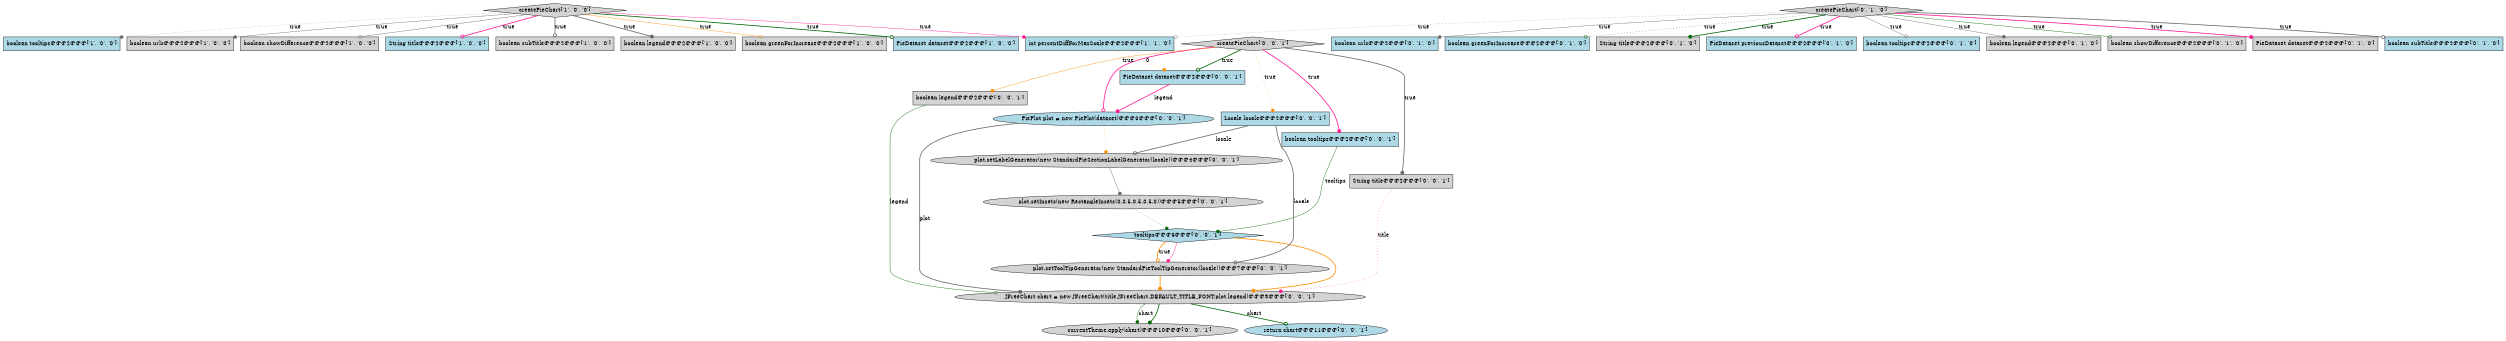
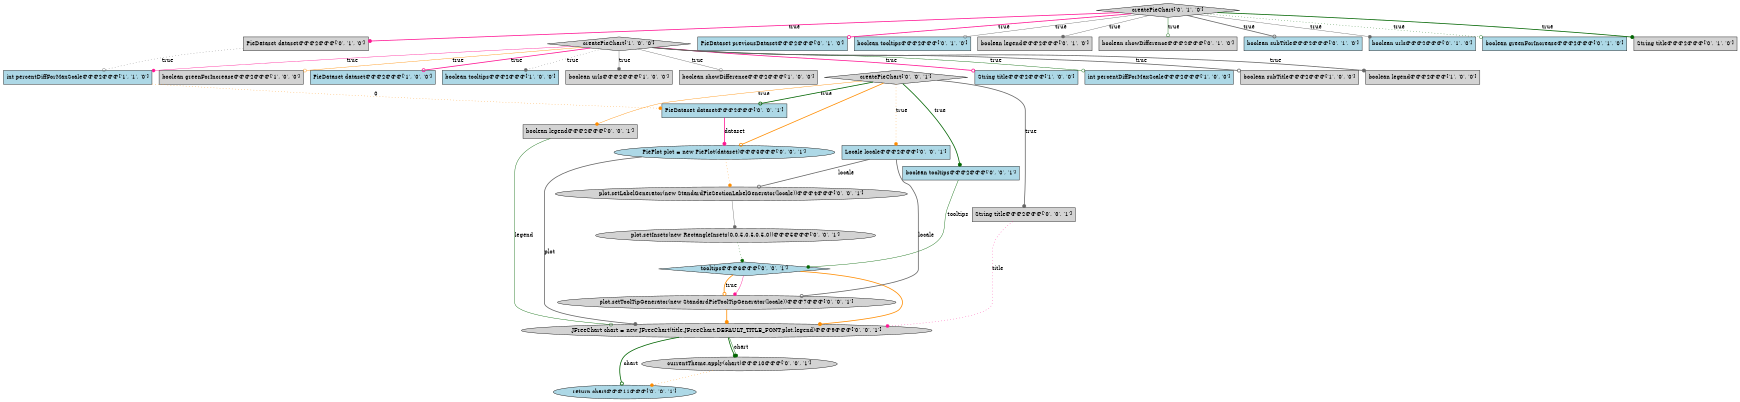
(1487, 22) -> (174, 56)
(742, 25) -> (508, 59)
(1144, 58) -> (813, 114)
none -> (1159, 77)
(1308, 83) -> (937, 120)
(1164, 98) -> (735, 132)
none -> (683, 378)
